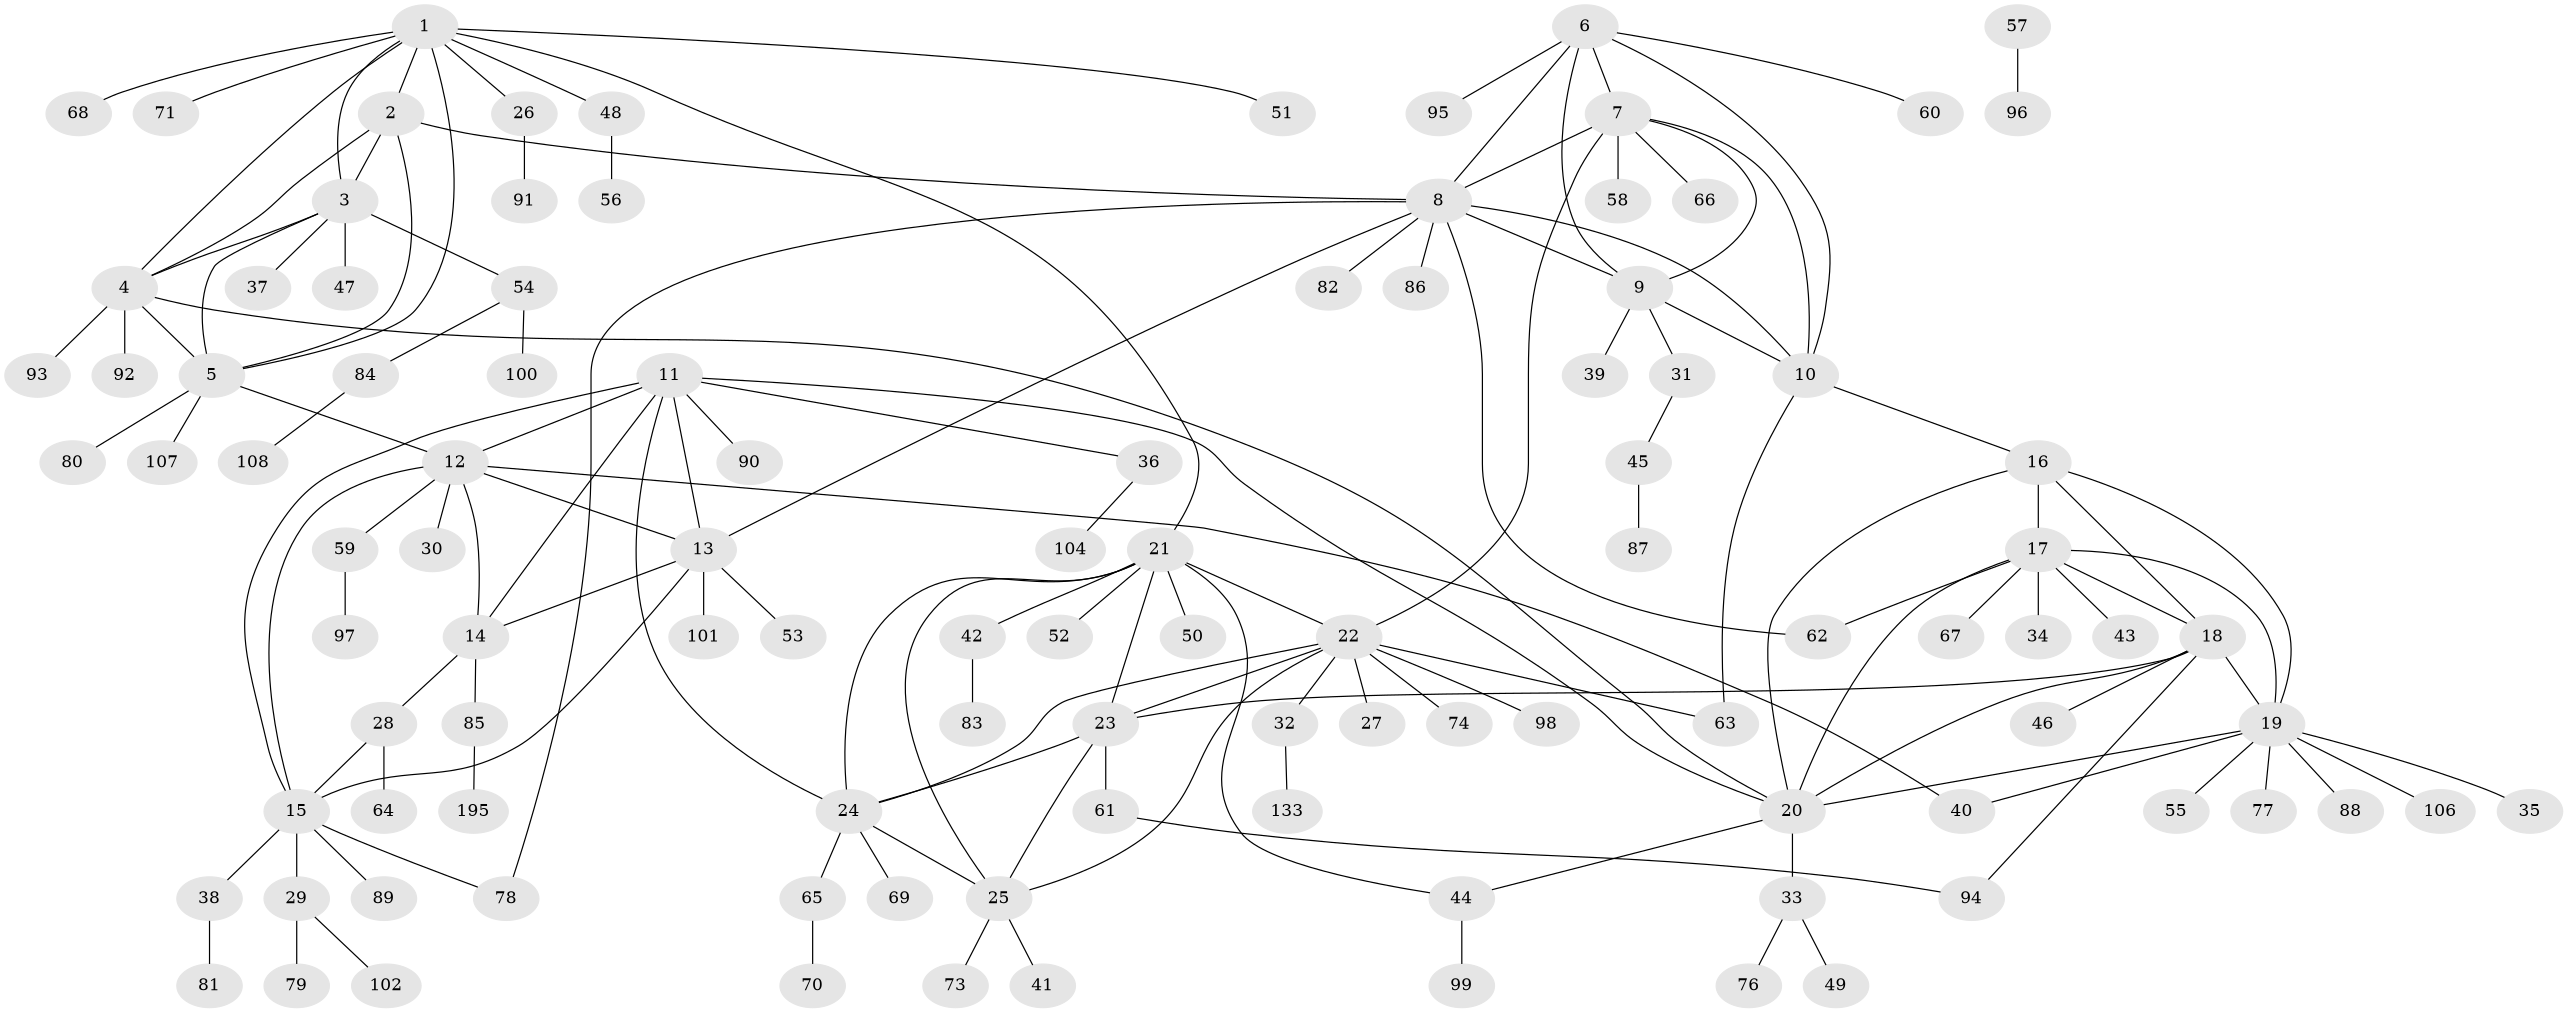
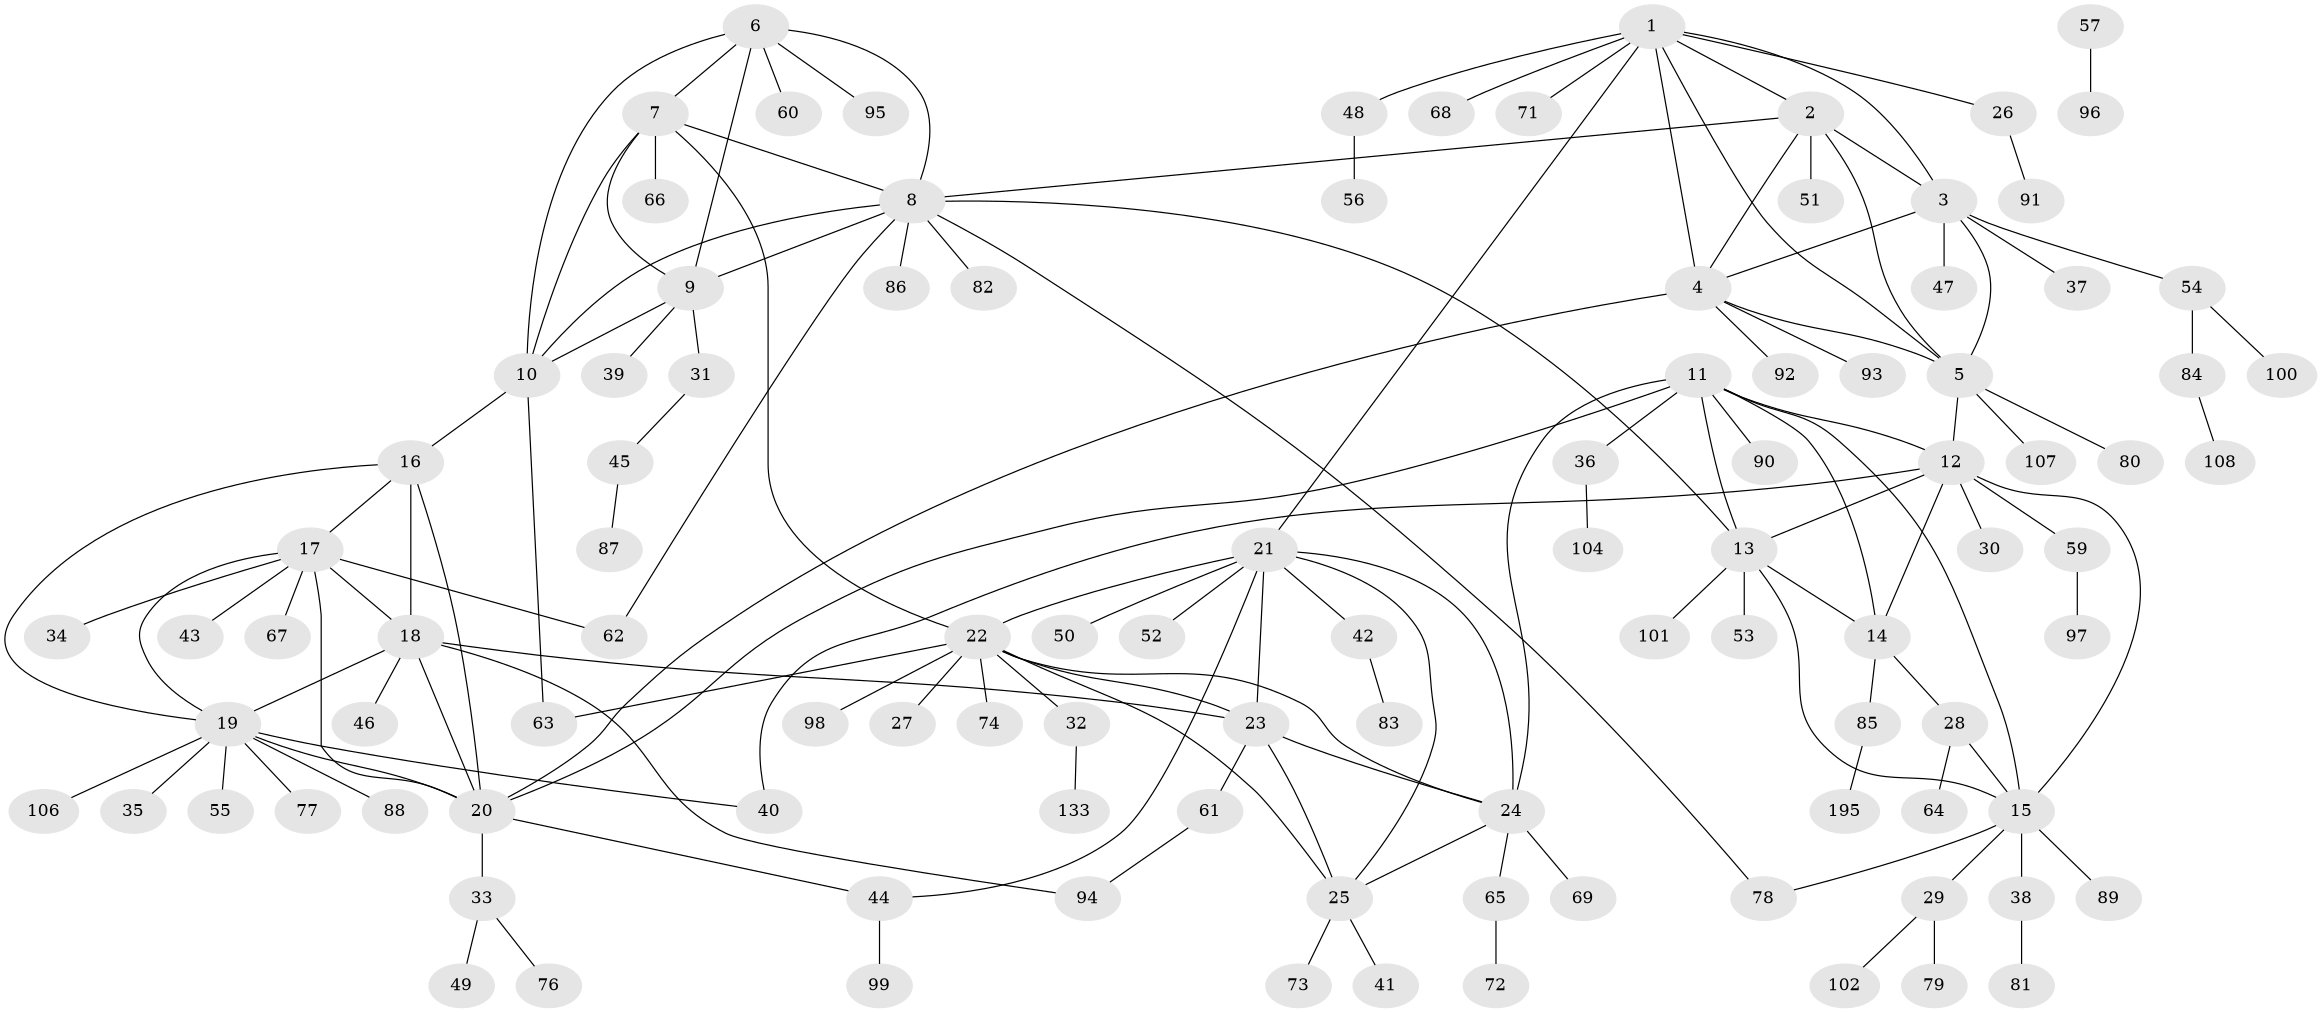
(859, 50) -> (1811, 158)
(1618, 201) -> none
(813, 986) -> (1496, 986)
